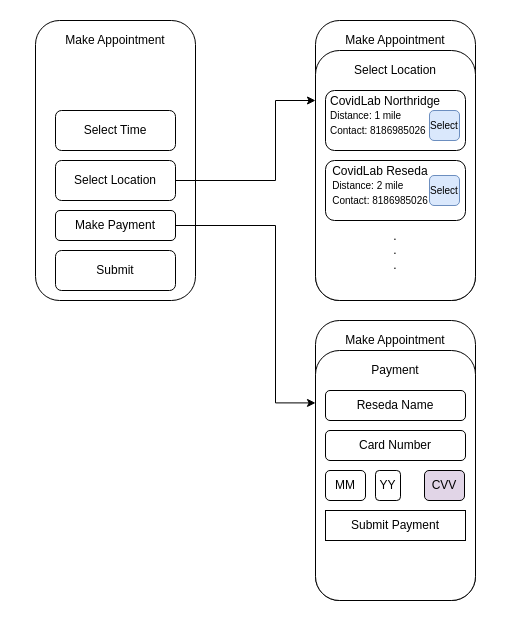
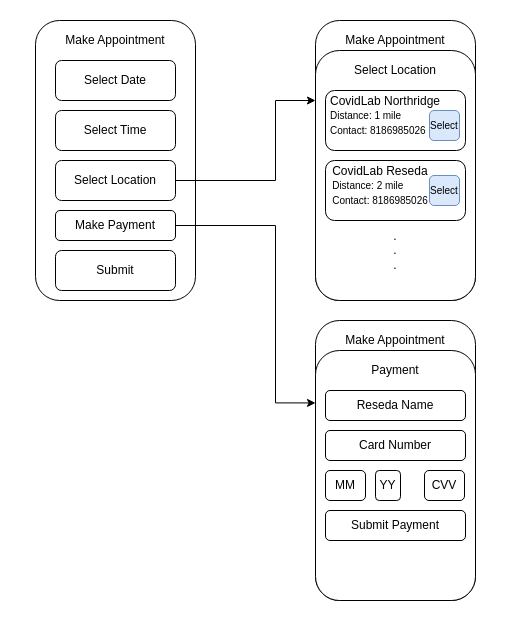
none -> (116, 81)
(445, 486) -> (445, 486)
(396, 526) -> (396, 526)
